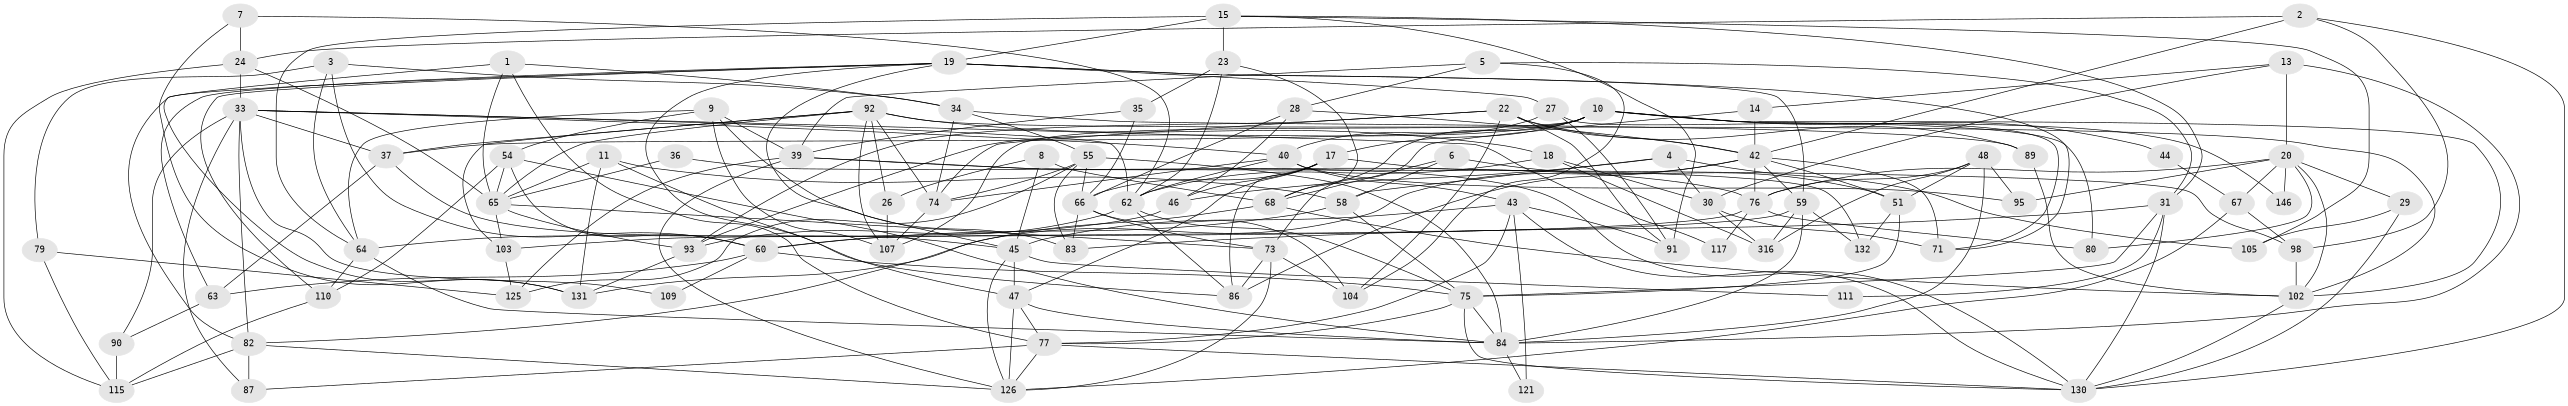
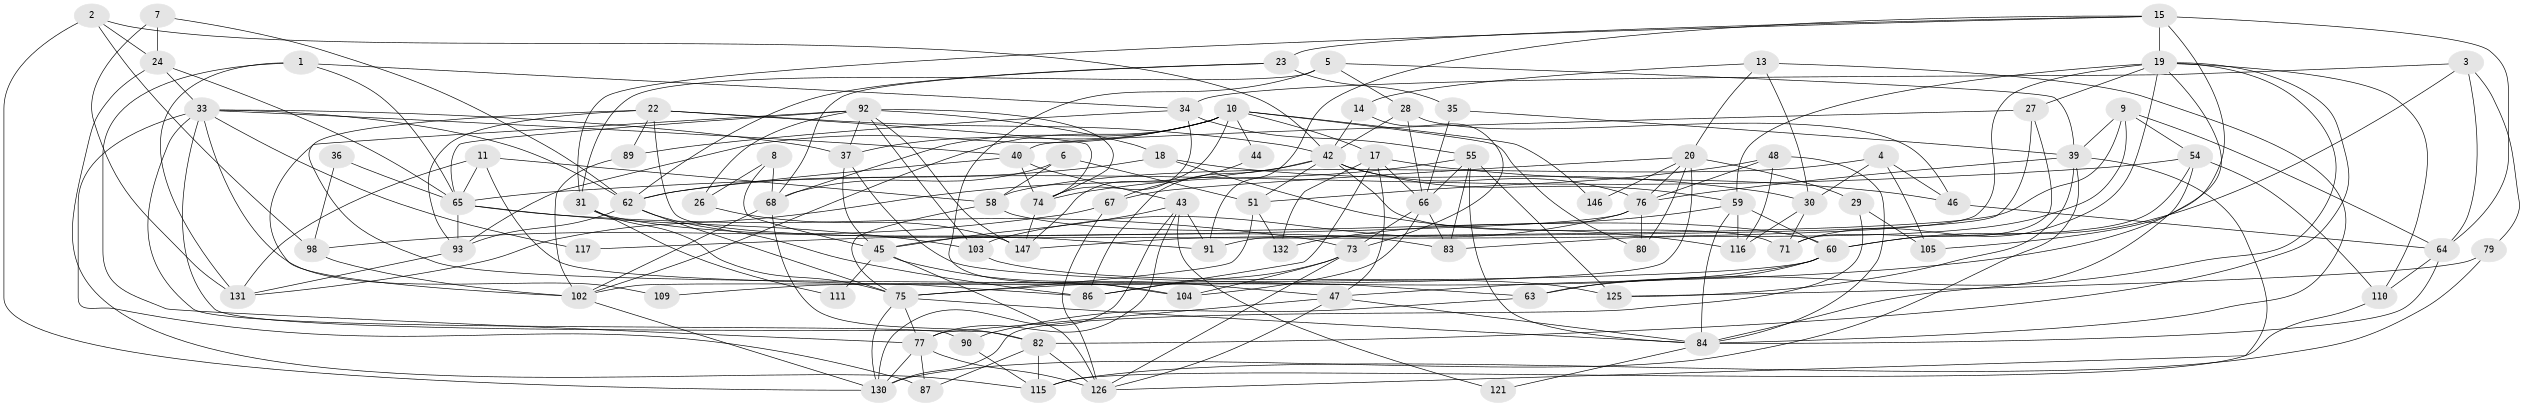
(2019, 203) -> none
(887, 250) -> (1023, 250)
(1766, 250) -> (1738, 250)
(2136, 302) -> none
